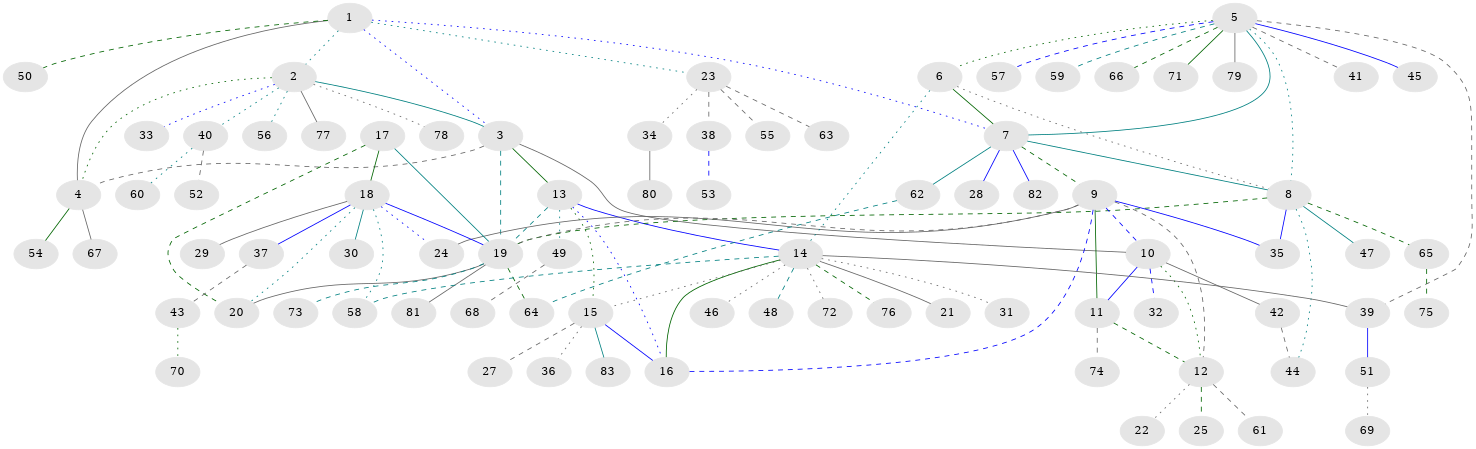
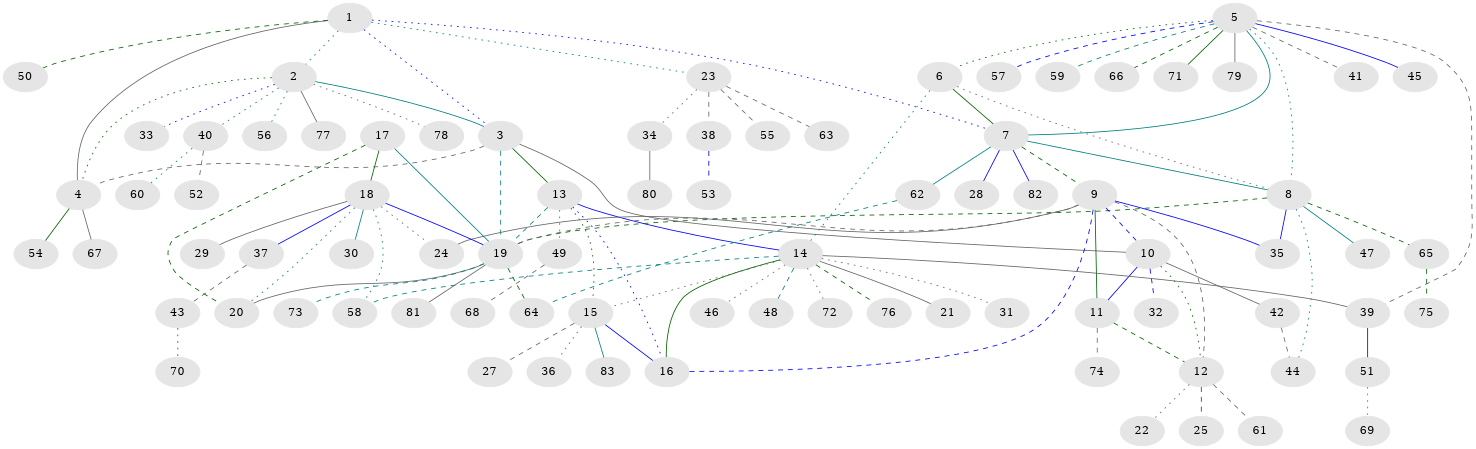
(404, 225) -> (404, 225)
